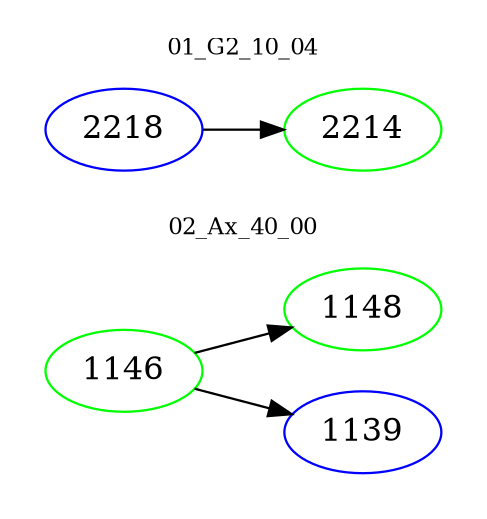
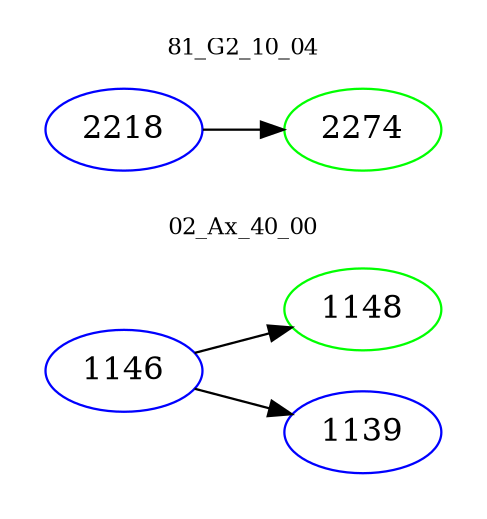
(243, 49) -> (243, 49)
(363, 130) -> (363, 130)
(124, 371) -> (124, 371)
